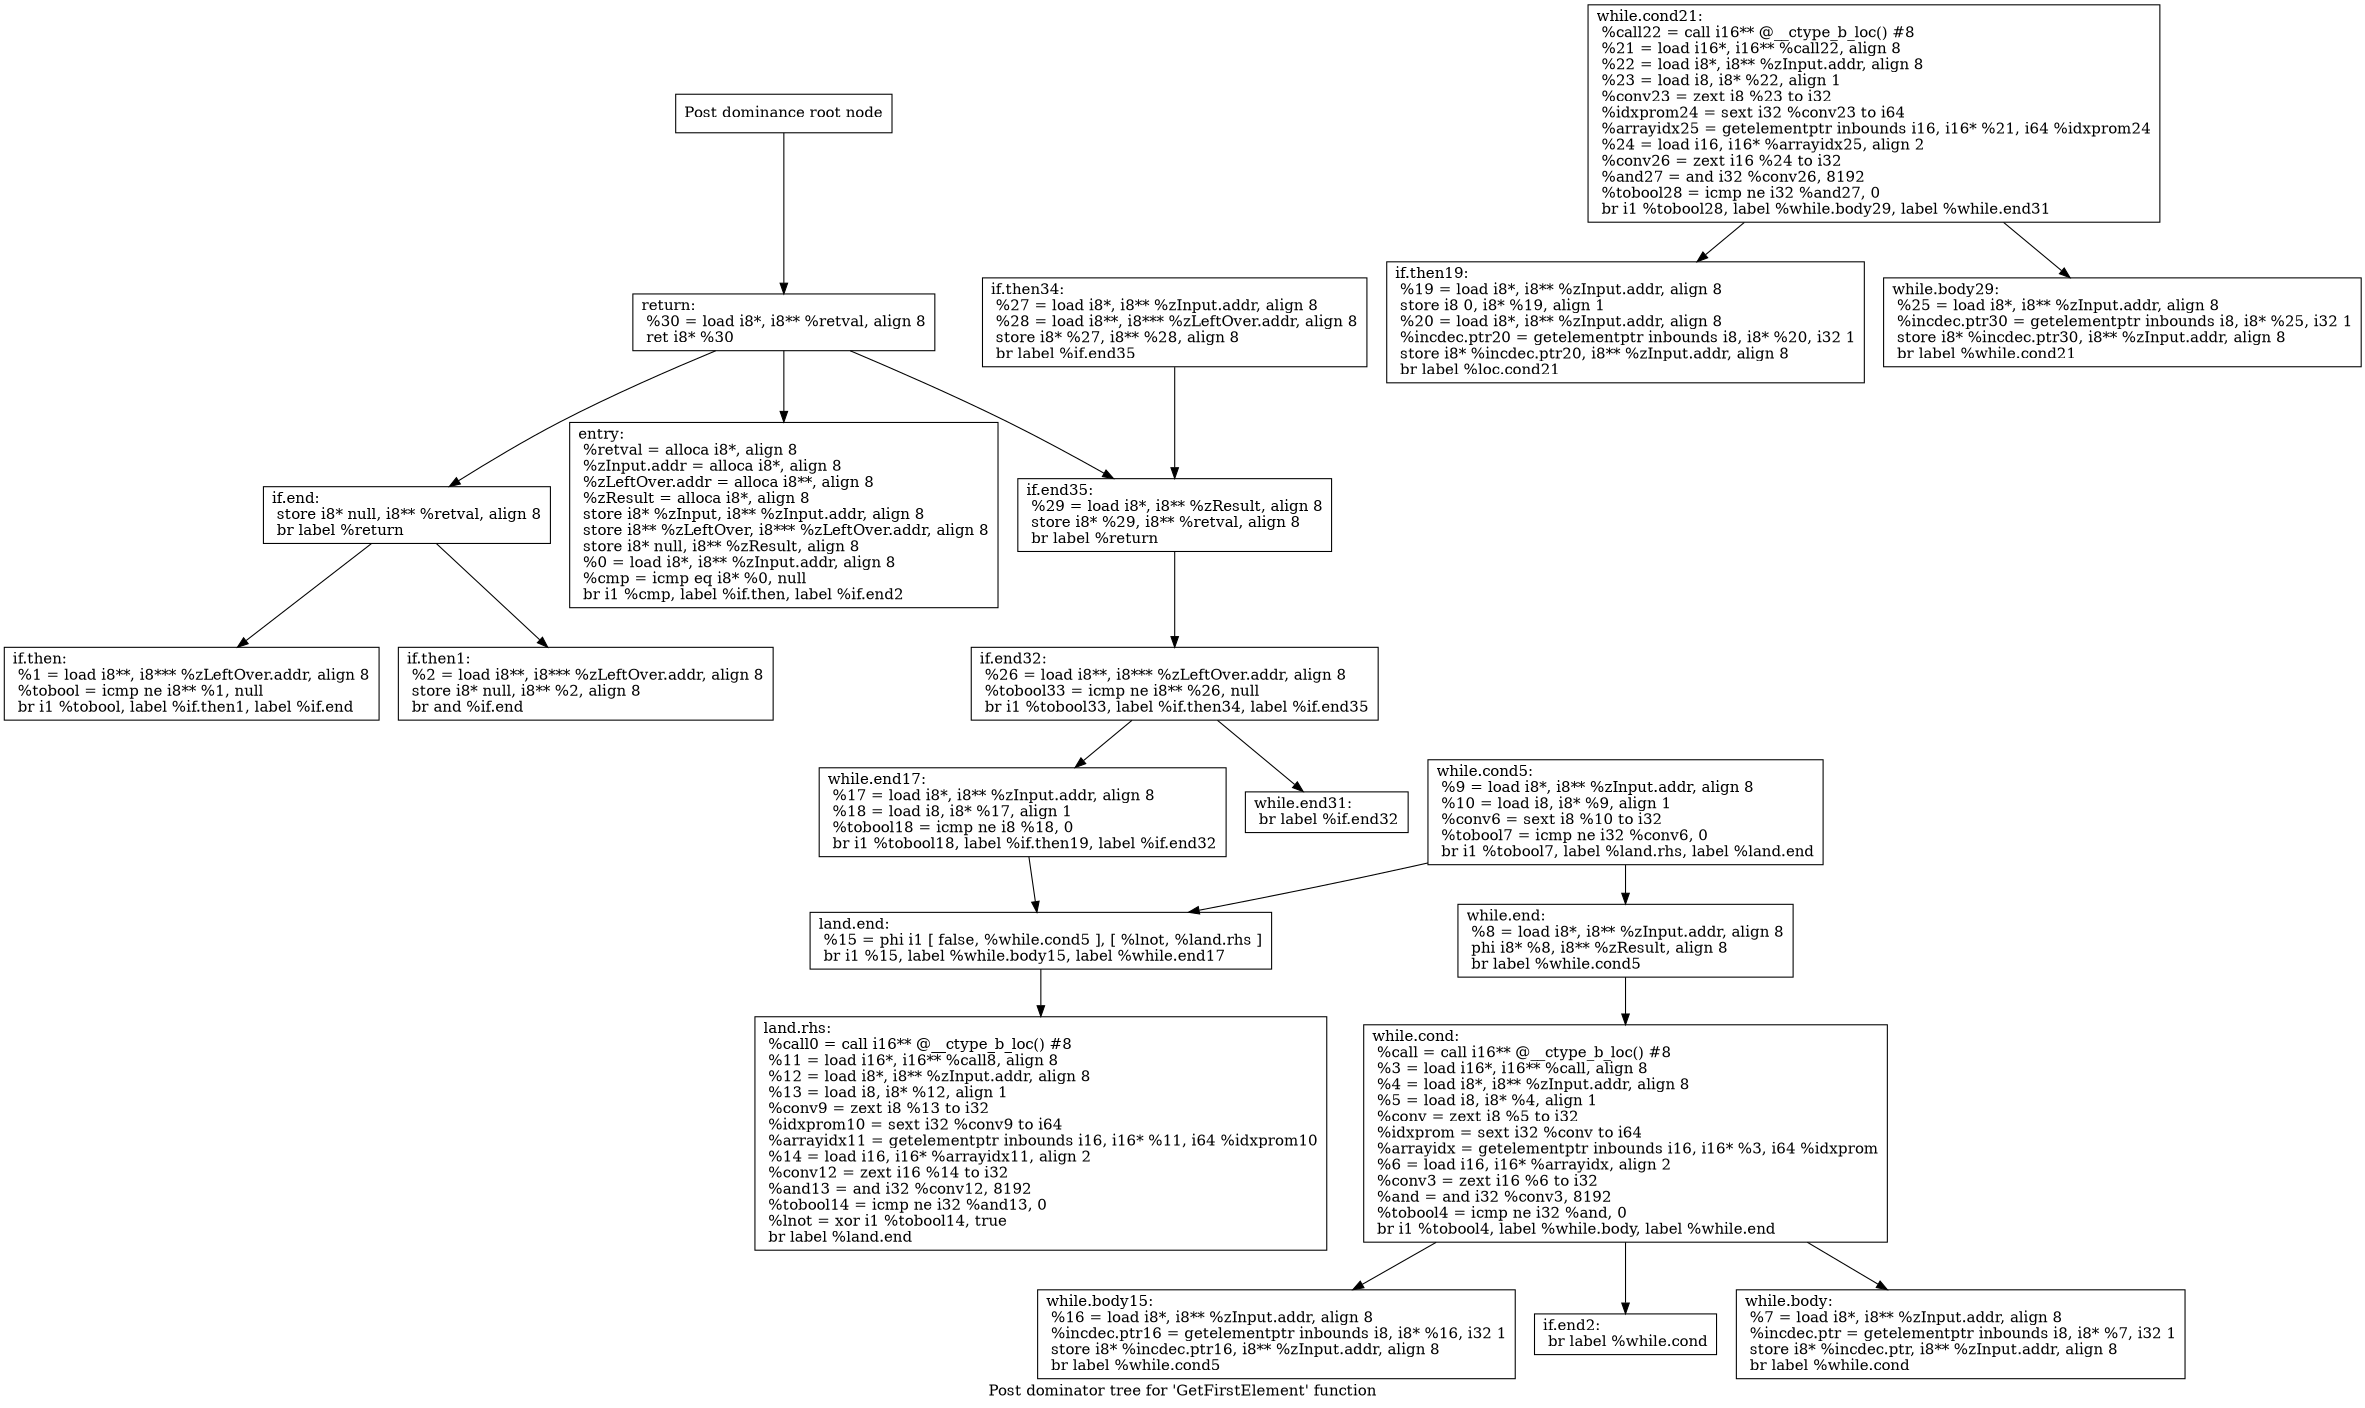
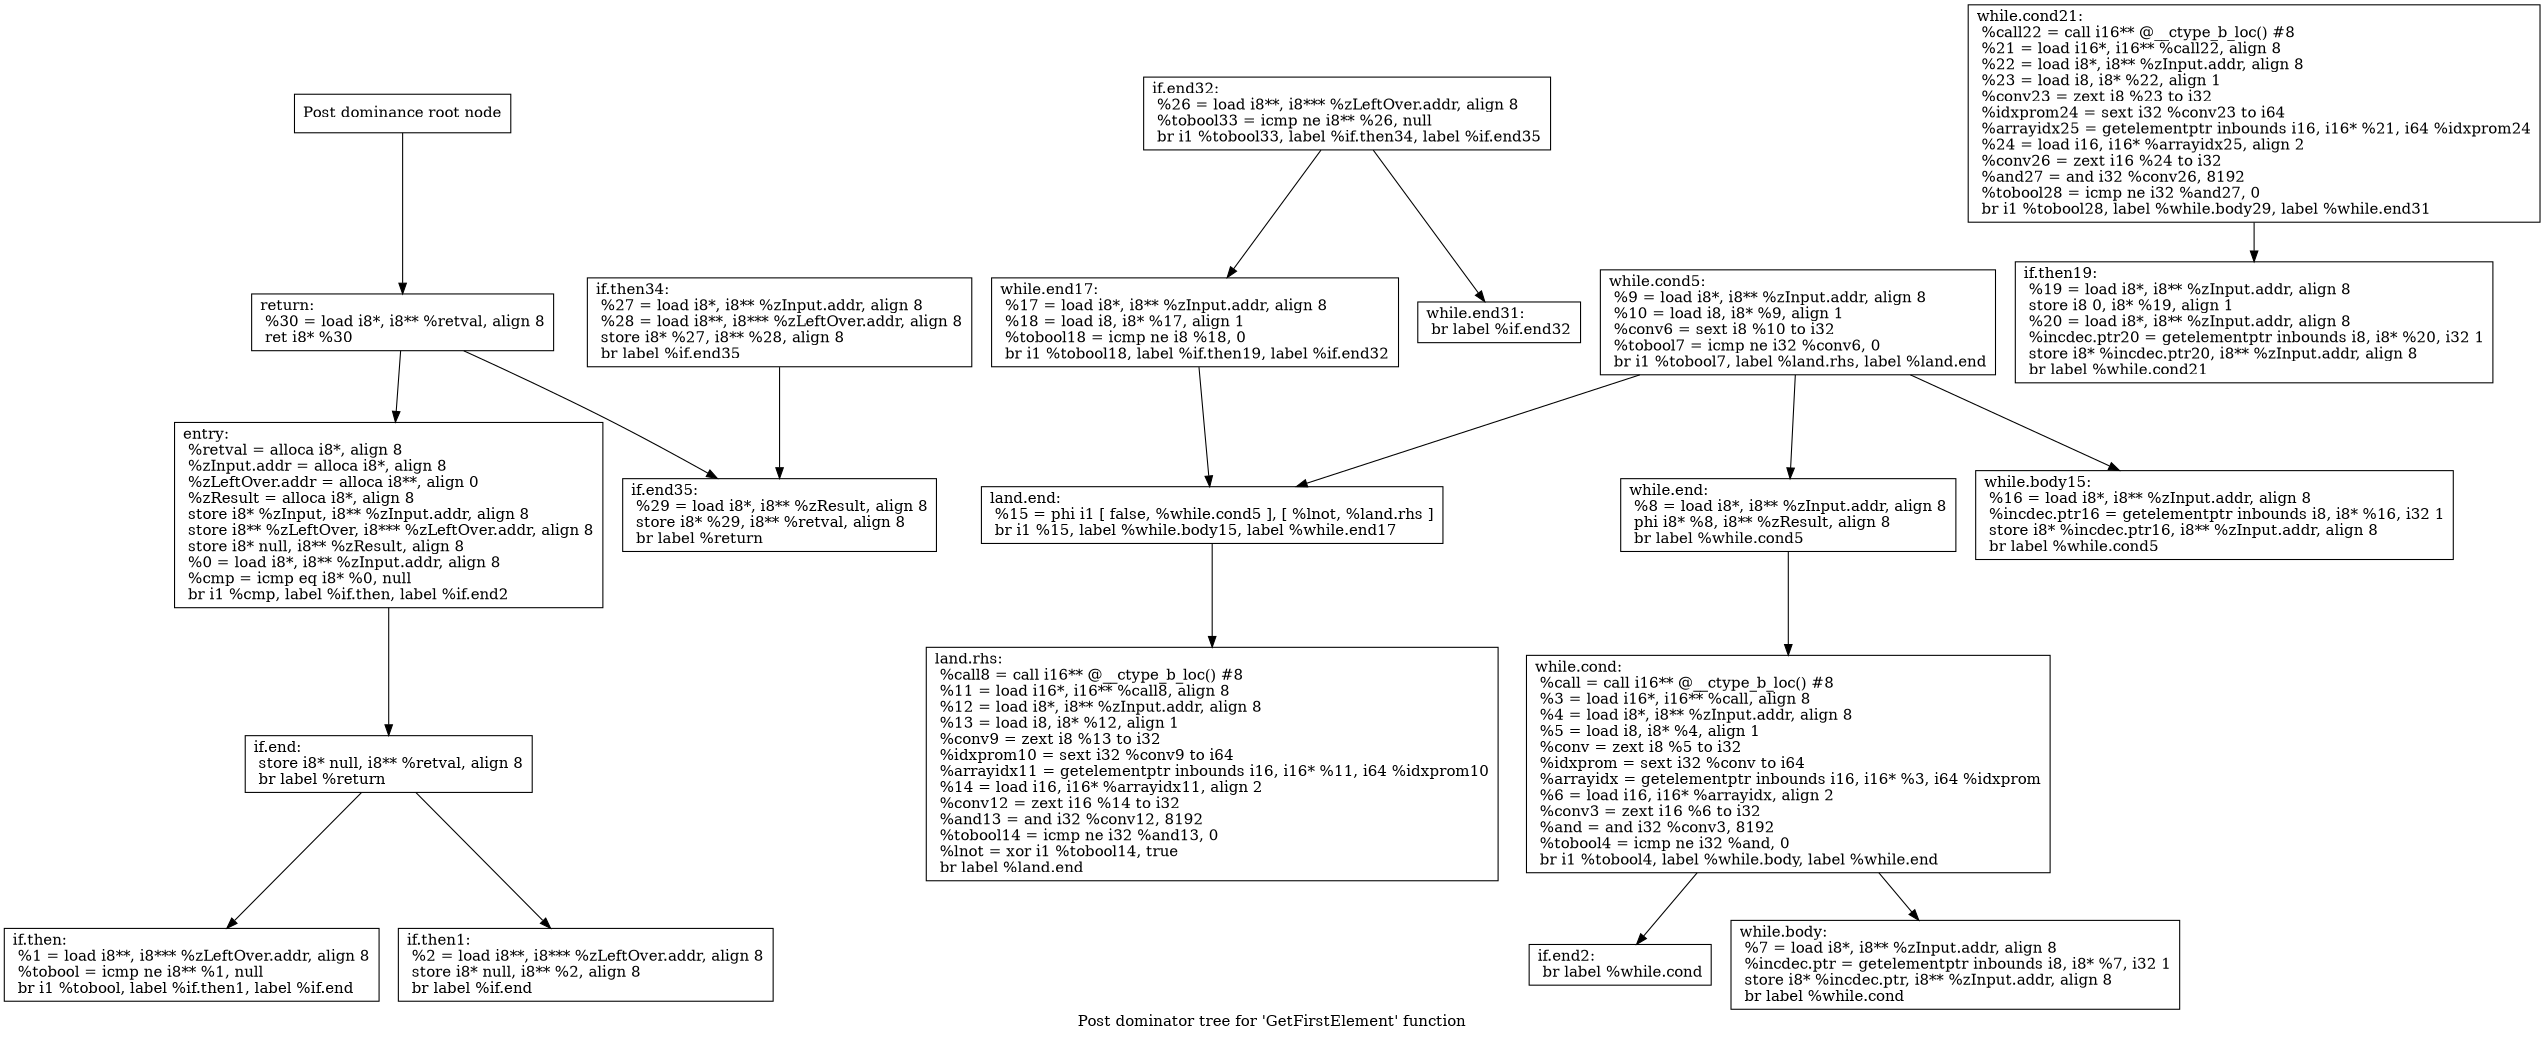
(2122, 322) -> none
(1478, 370) -> (2116, 370)
(584, 410) -> (389, 666)
(727, 482) -> (331, 482)
(1175, 594) -> none
(465, 707) -> (470, 988)
(918, 1045) -> (1090, 675)
(1399, 1263) -> (2010, 420)
